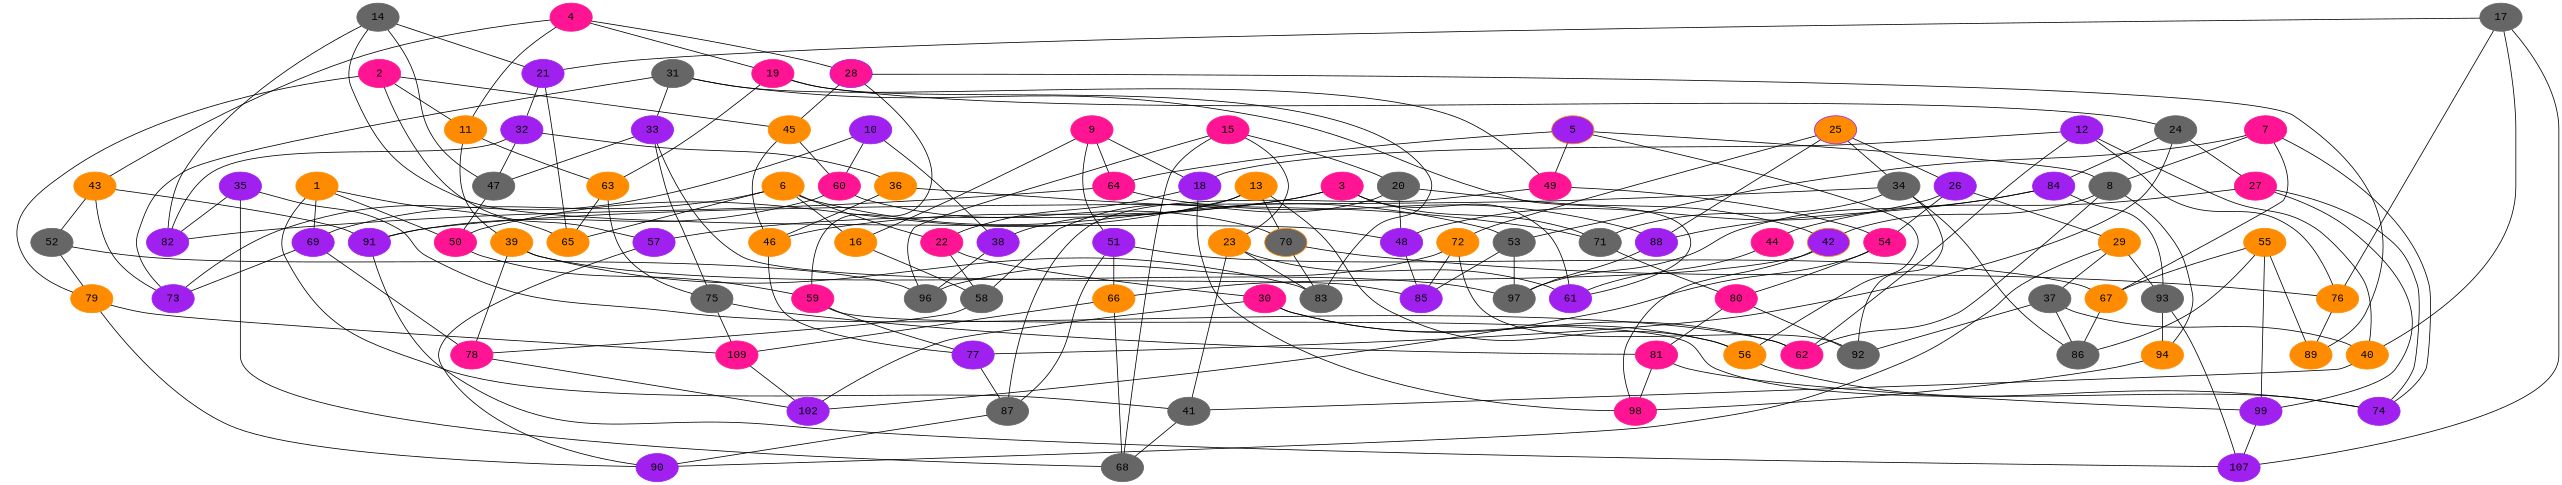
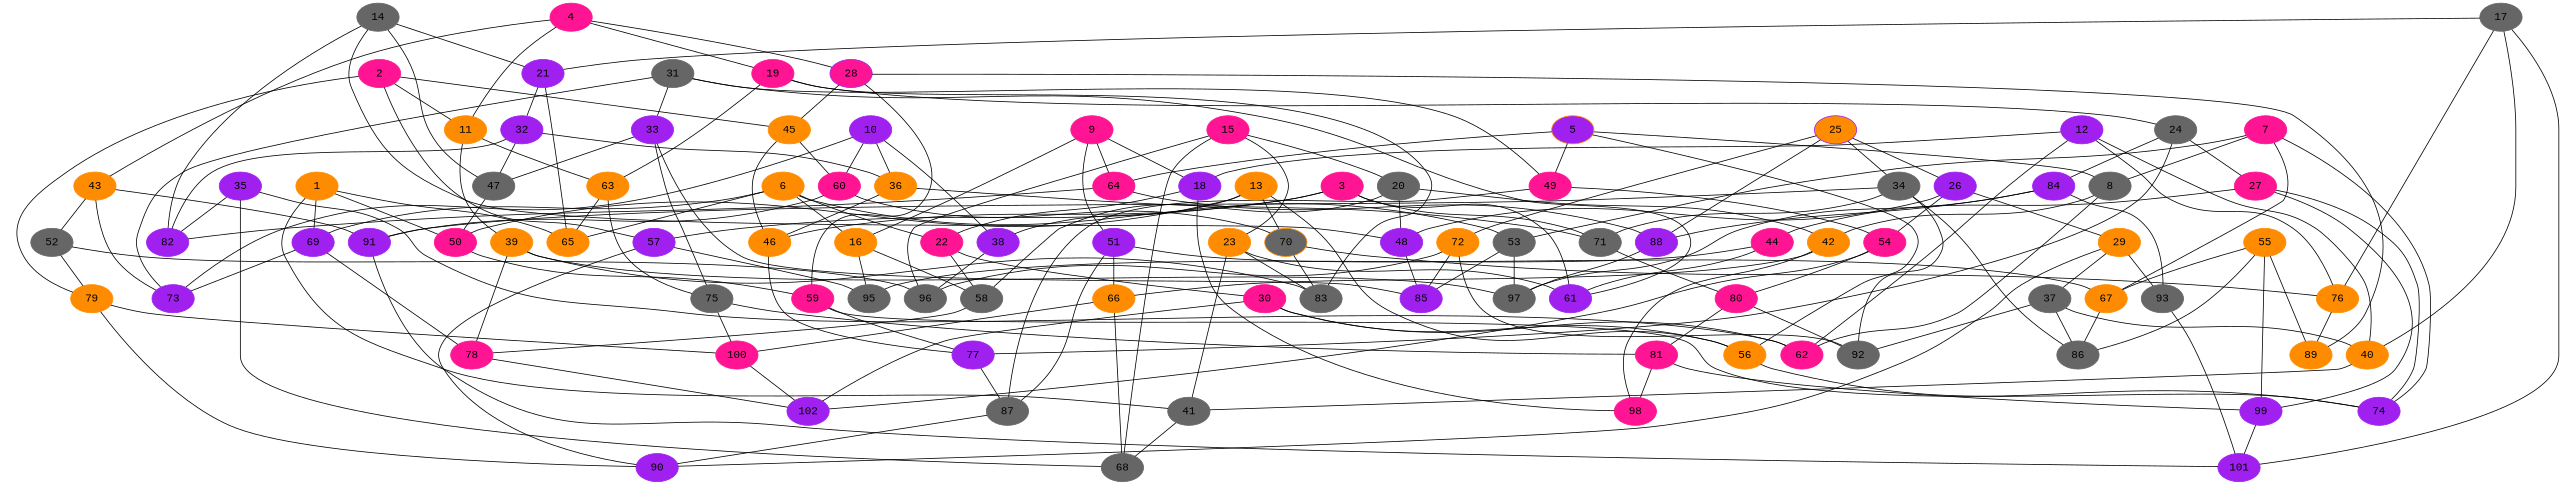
none -> (883, 158)
(1828, 242) -> (1828, 242)
none -> (869, 299)
(737, 355) -> (737, 355)
(2162, 355) -> none
(2239, 468) -> (2239, 468)
